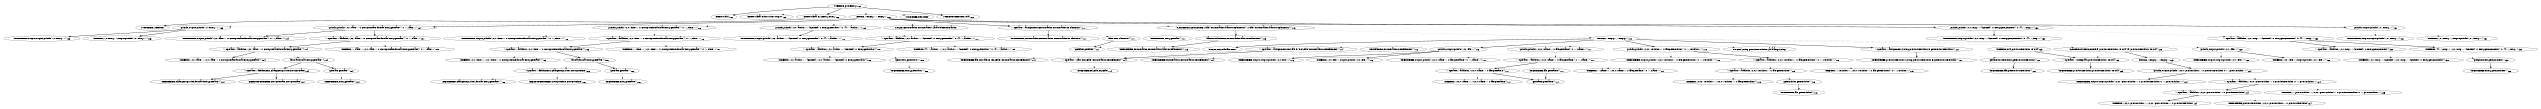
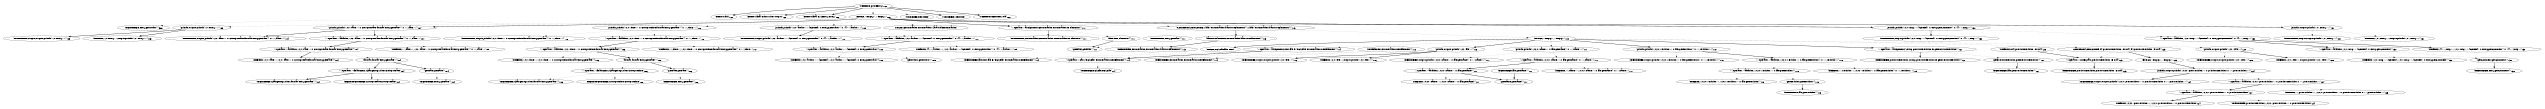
(809, 11) -> (822, 11)
(485, 21) -> (913, 11)
(1760, 49) -> none
(909, 65) -> (456, 22)
